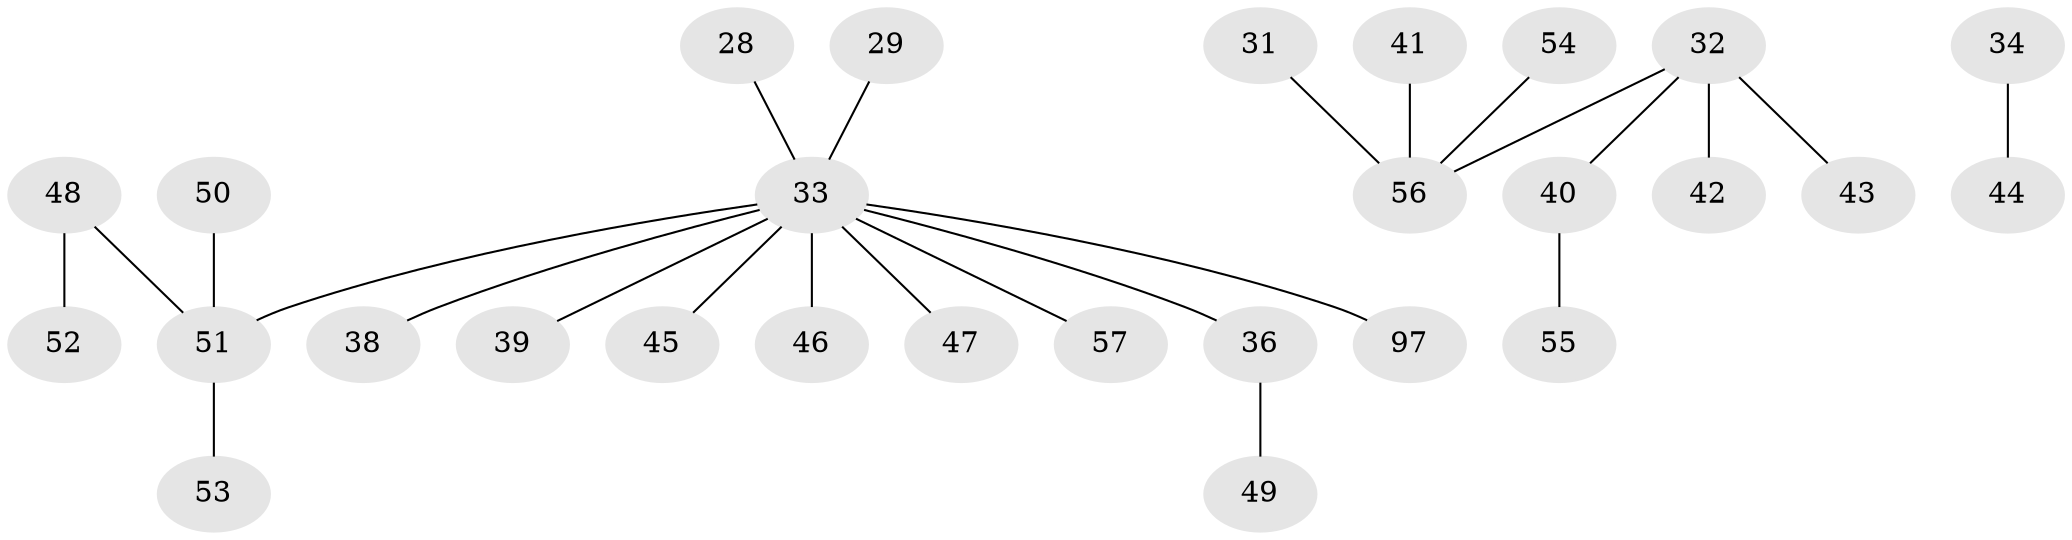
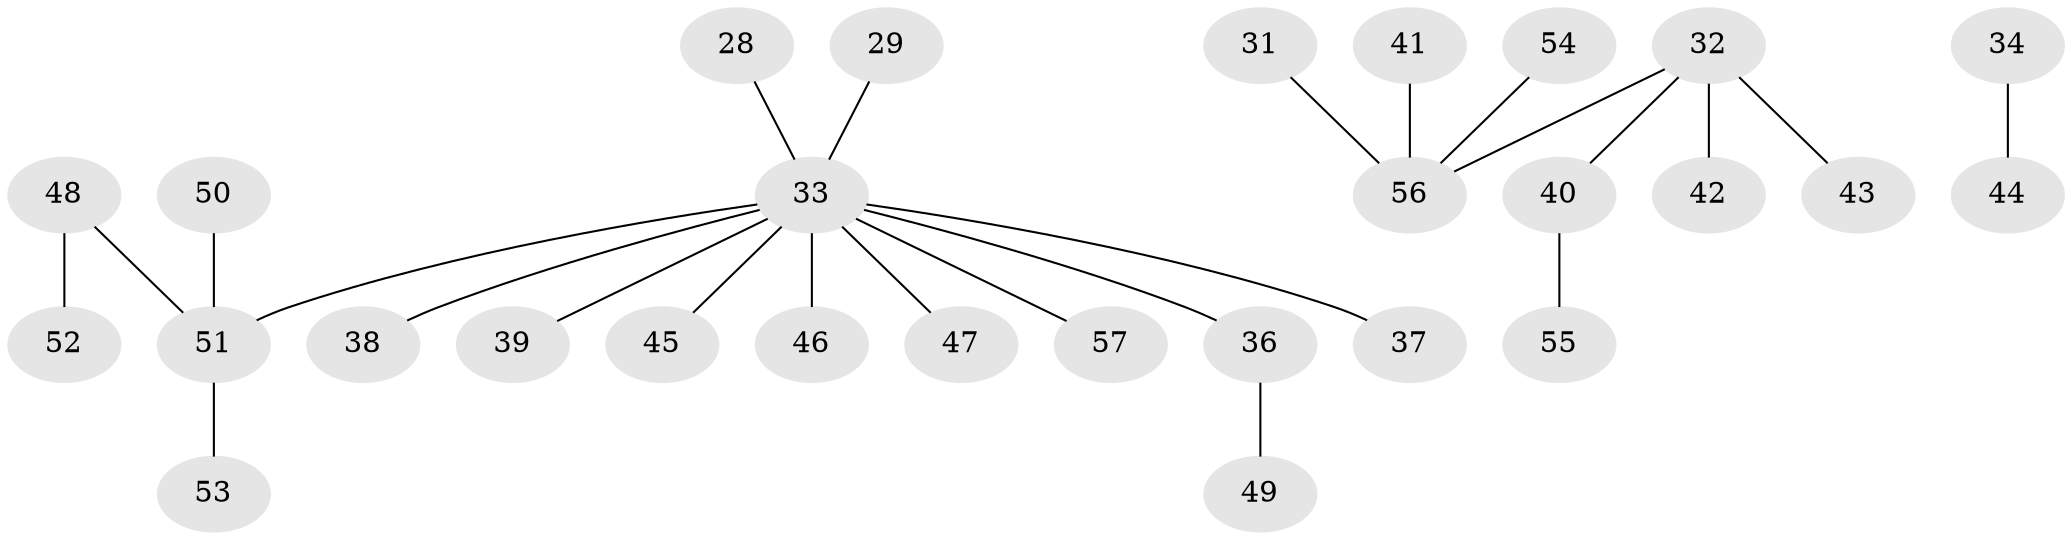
(1410, 345) -> (1410, 345)
